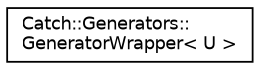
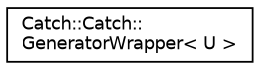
(130, 35) -> (130, 35)
